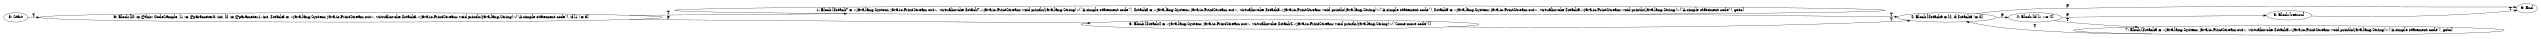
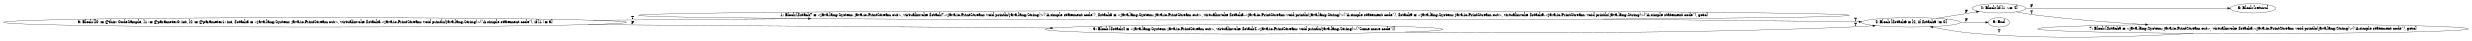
(2413, 16) -> none
(16, 17) -> none
